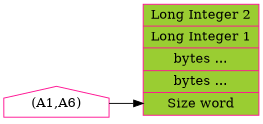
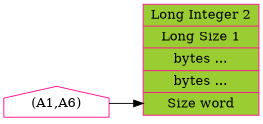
(201, 37) -> (201, 37)
